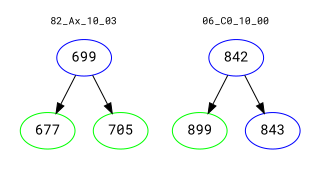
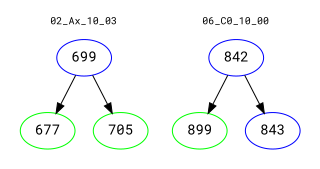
(84, 22) -> (84, 22)
